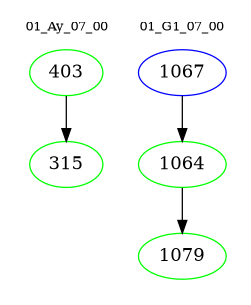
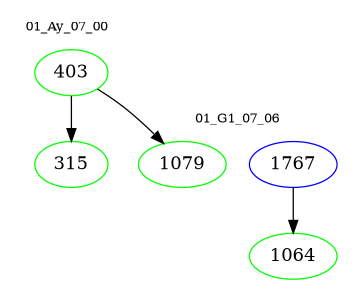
(182, 27) -> (238, 119)
(182, 73) -> (293, 164)
(182, 204) -> (137, 118)
